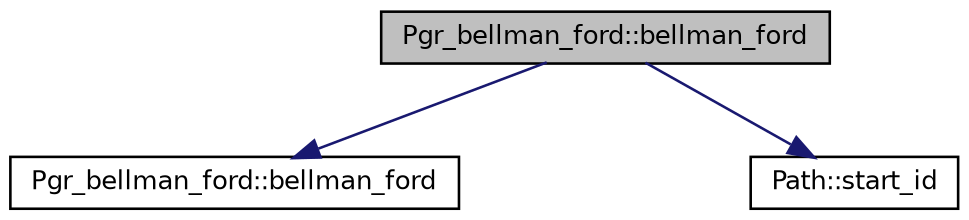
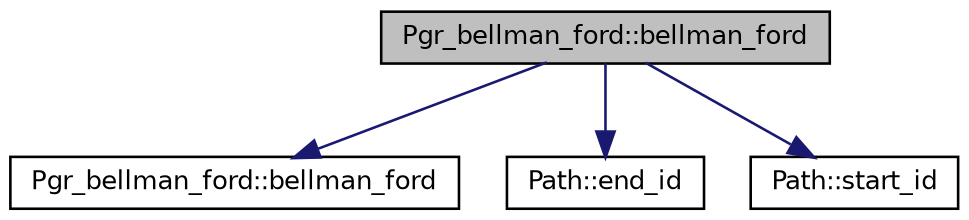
none -> (605, 183)
